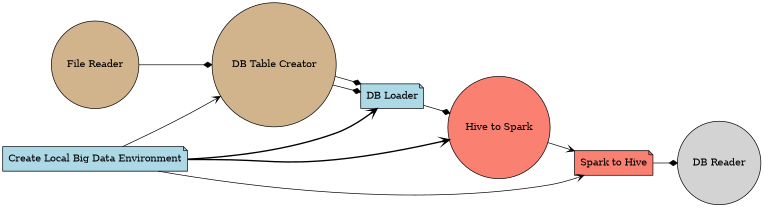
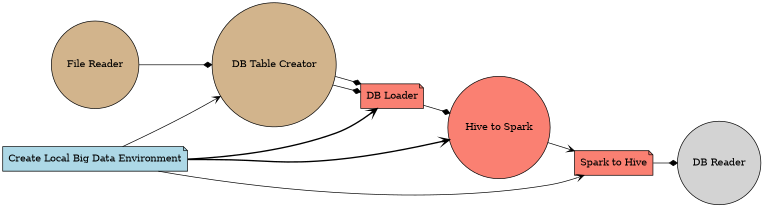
(392, 96) -> (392, 96)
